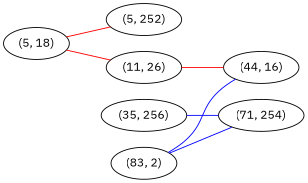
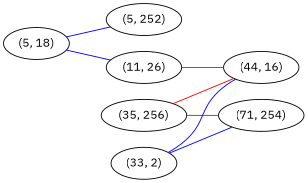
(89, 32) -> (89, 32)
(89, 55) -> (89, 55)
none -> (203, 91)
(196, 115) -> (196, 115)
(144, 163) -> (144, 163)
